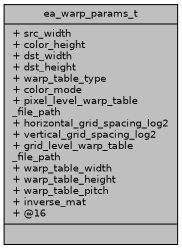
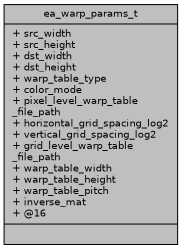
(49, 45) -> (44, 45)
